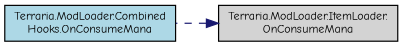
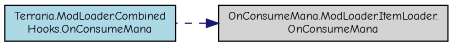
(308, 23) -> (333, 23)
